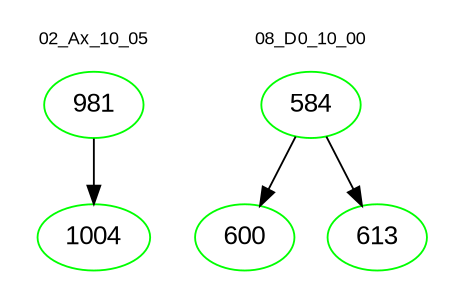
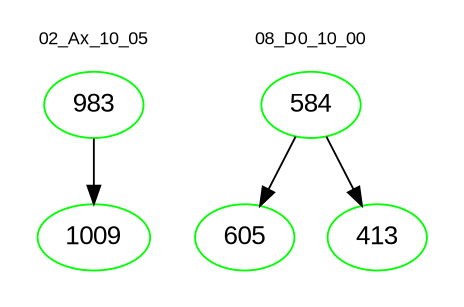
(94, 105) -> (94, 105)
(94, 237) -> (94, 237)
(245, 237) -> (245, 237)
(377, 237) -> (377, 237)
